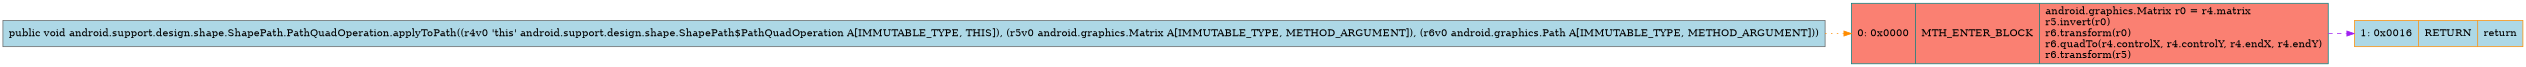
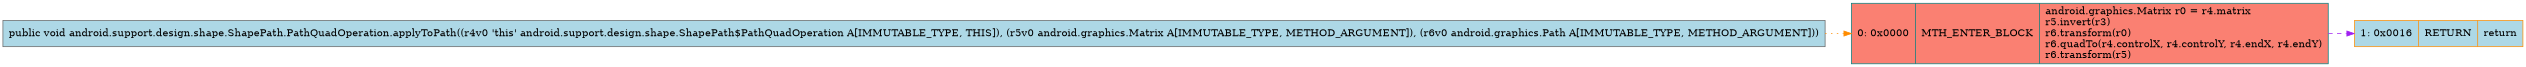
(2078, 22) -> (2078, 22)
